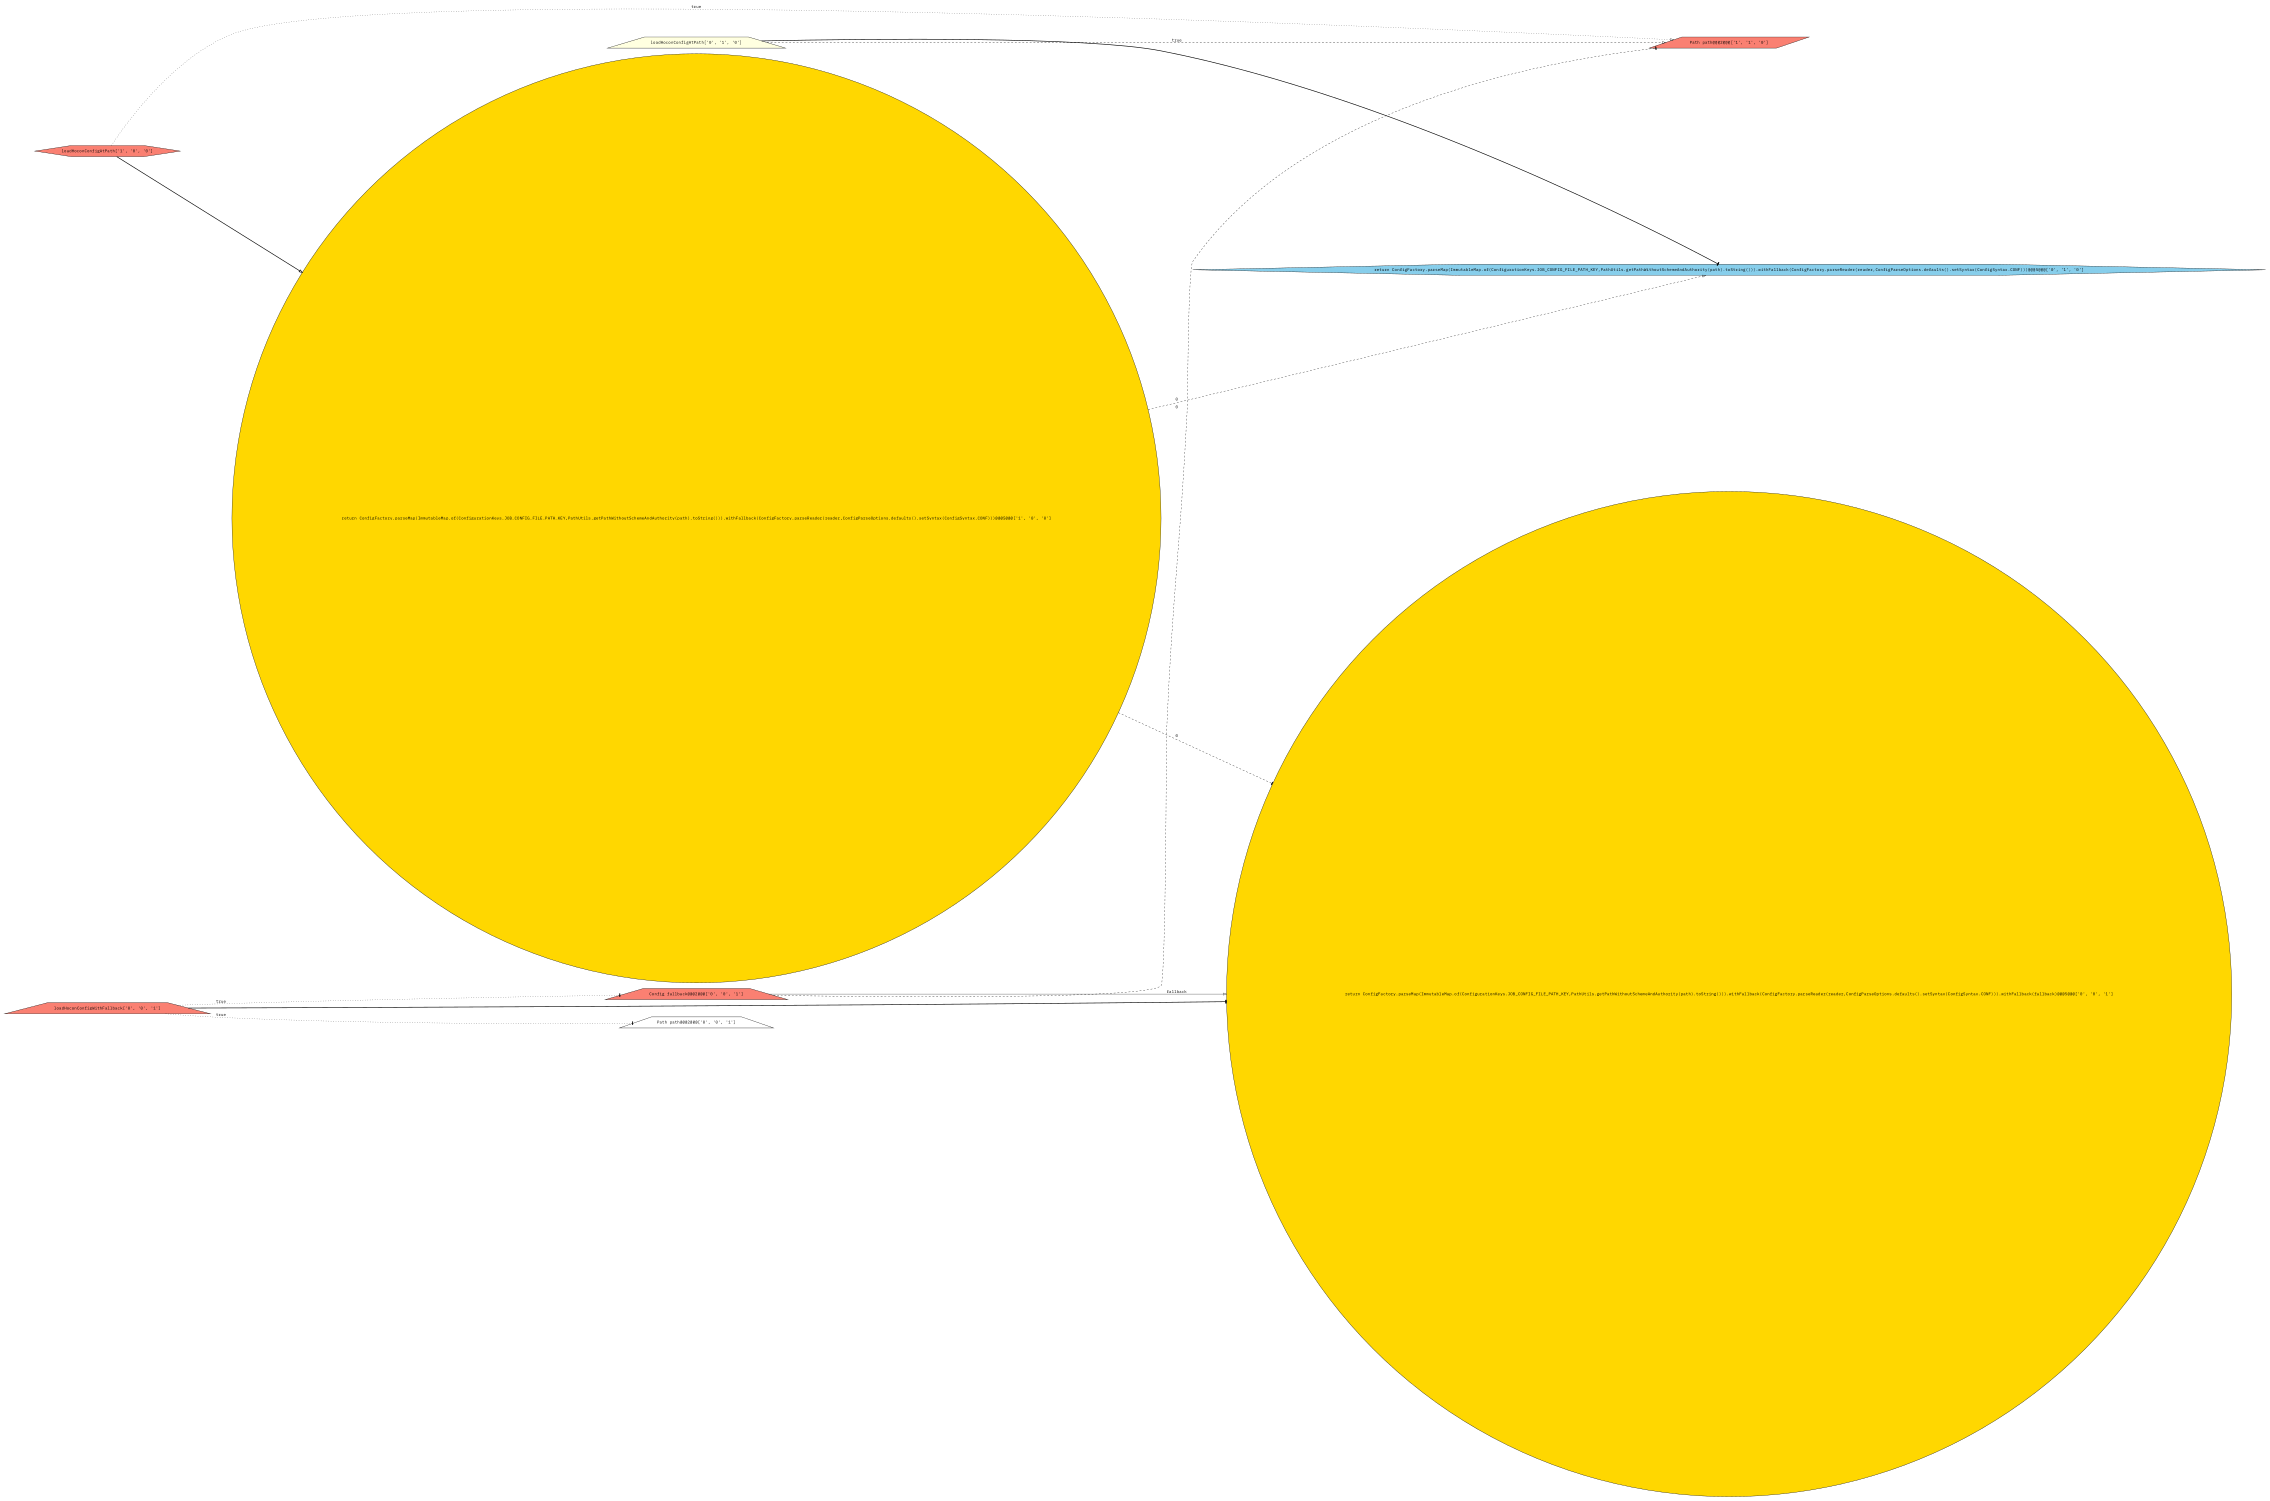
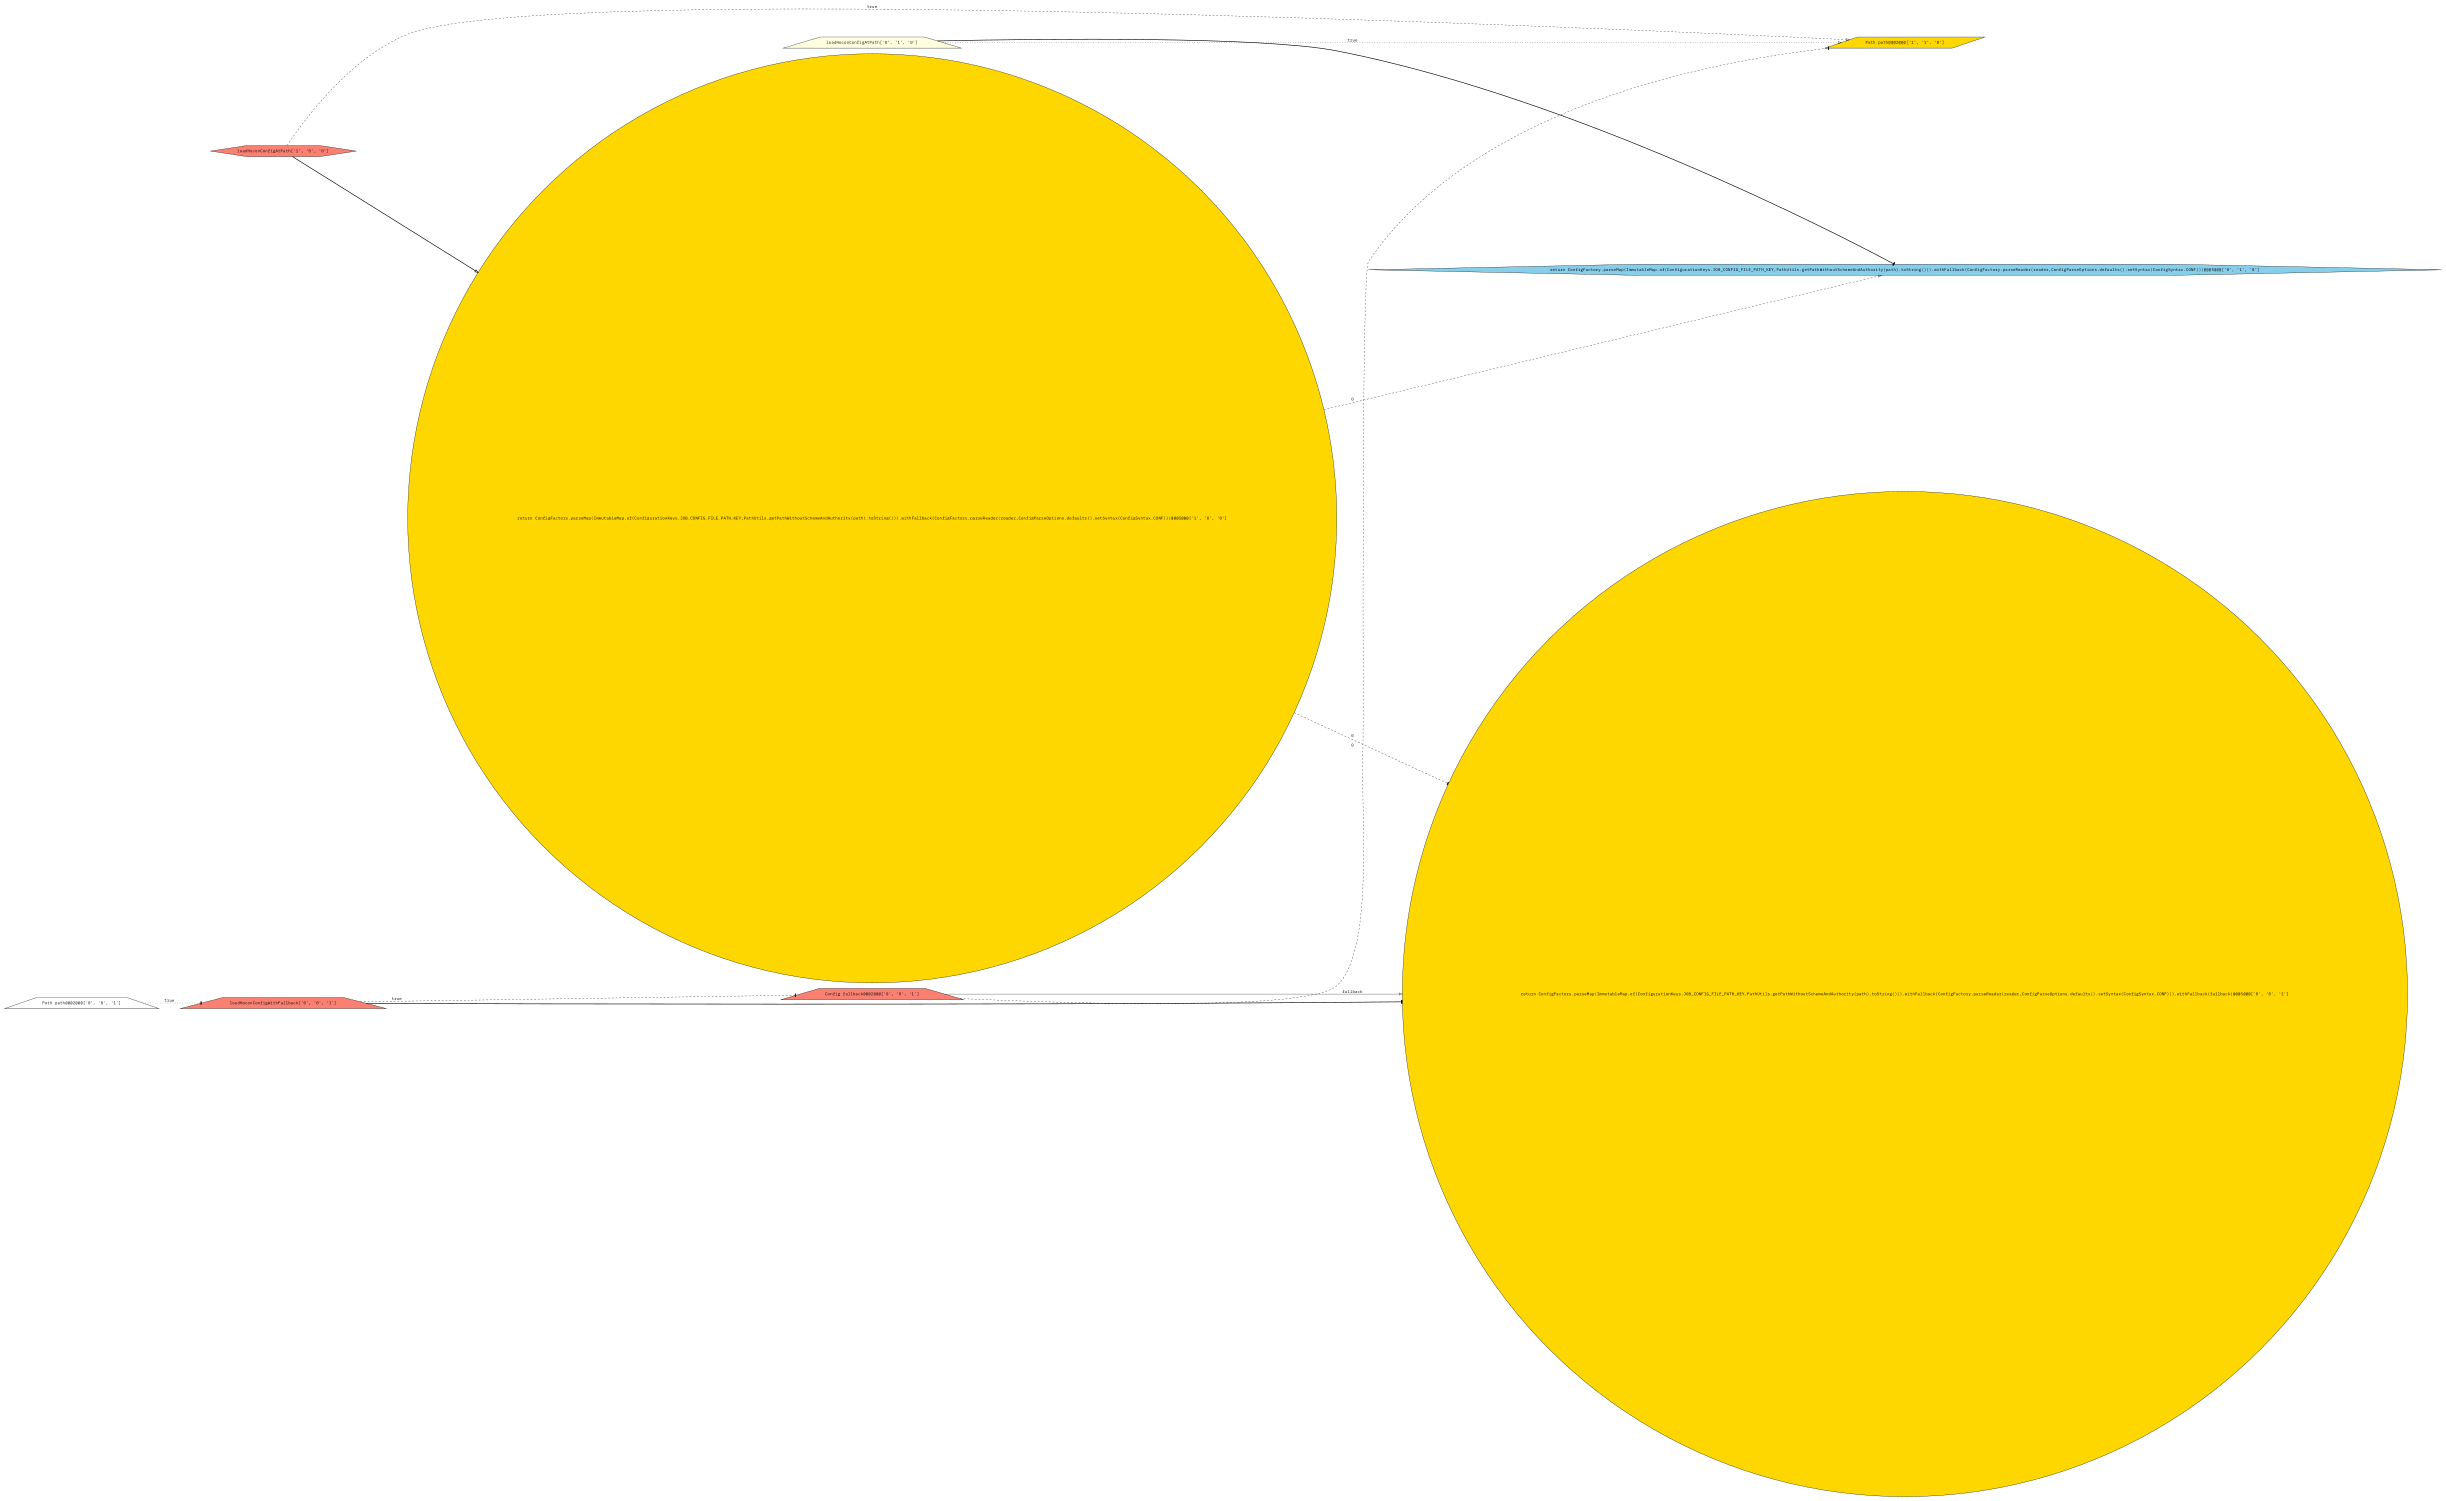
(868, 12) -> (1043, 12)
(1215, 43) -> (1390, 43)
(1729, 43) -> (1905, 43)
(398, 999) -> (577, 999)
(399, 1022) -> (171, 1003)
